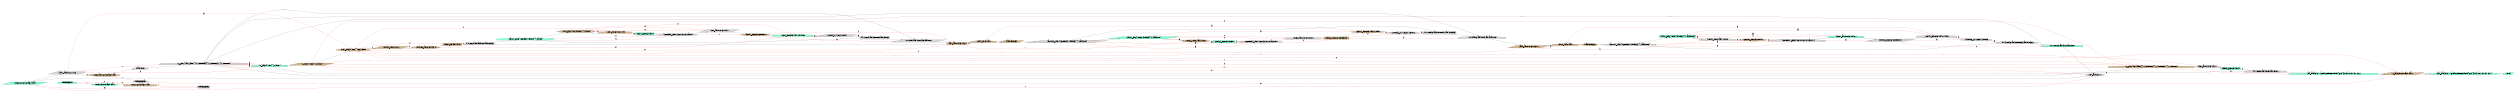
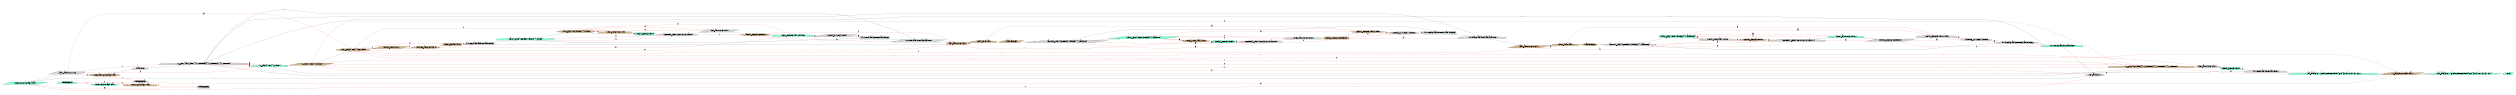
(1404, 33) -> (1404, 33)
